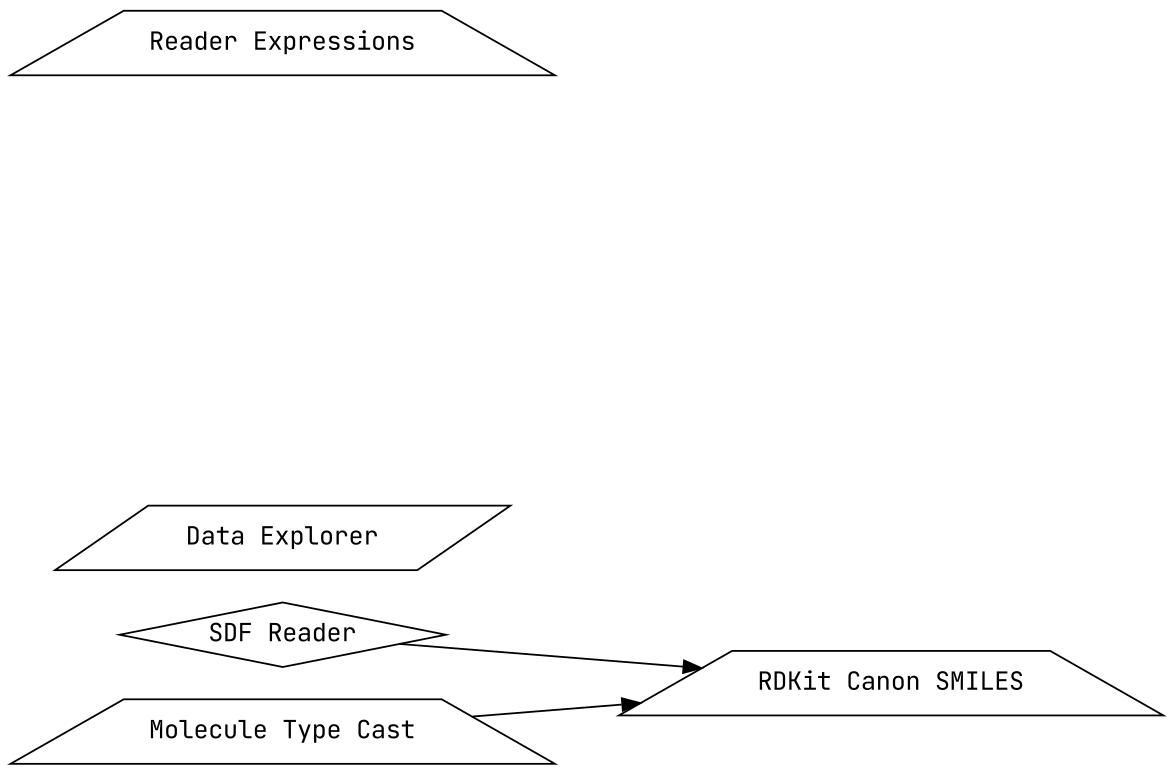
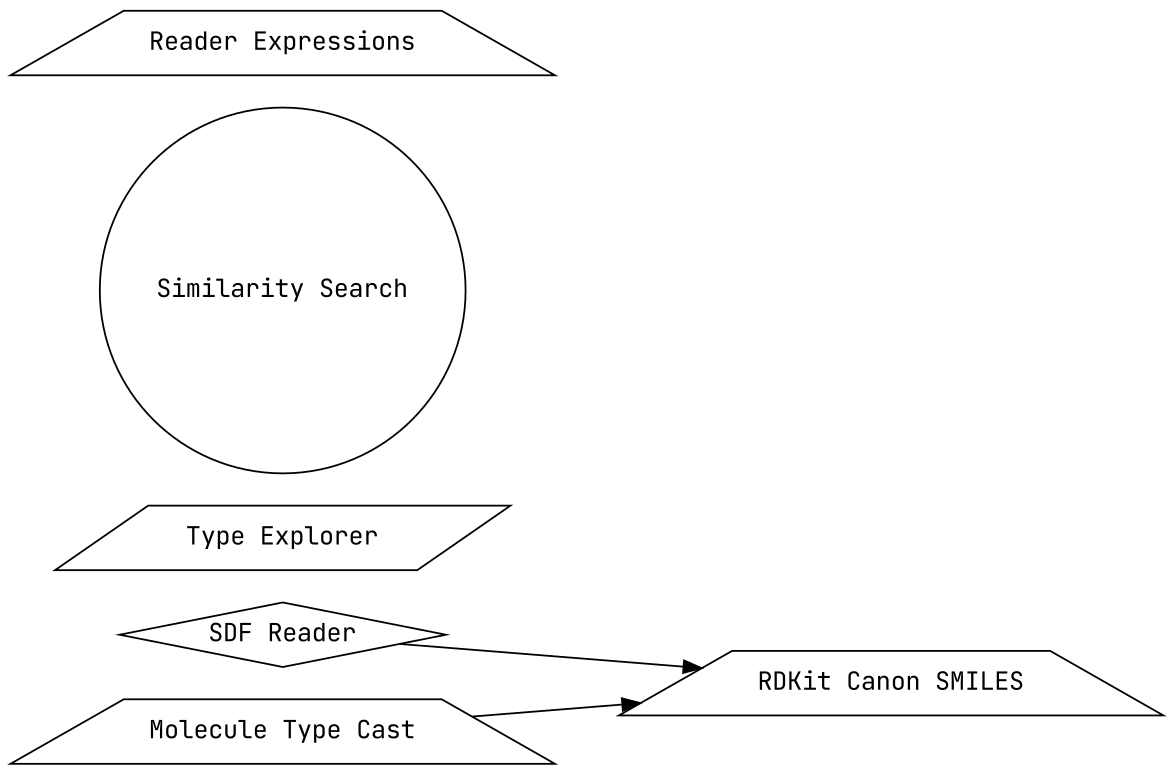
none -> (283, 290)
(283, 538) -> (283, 538)
